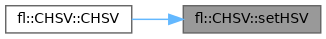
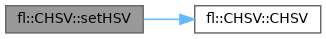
(150, 19) -> (162, 19)
